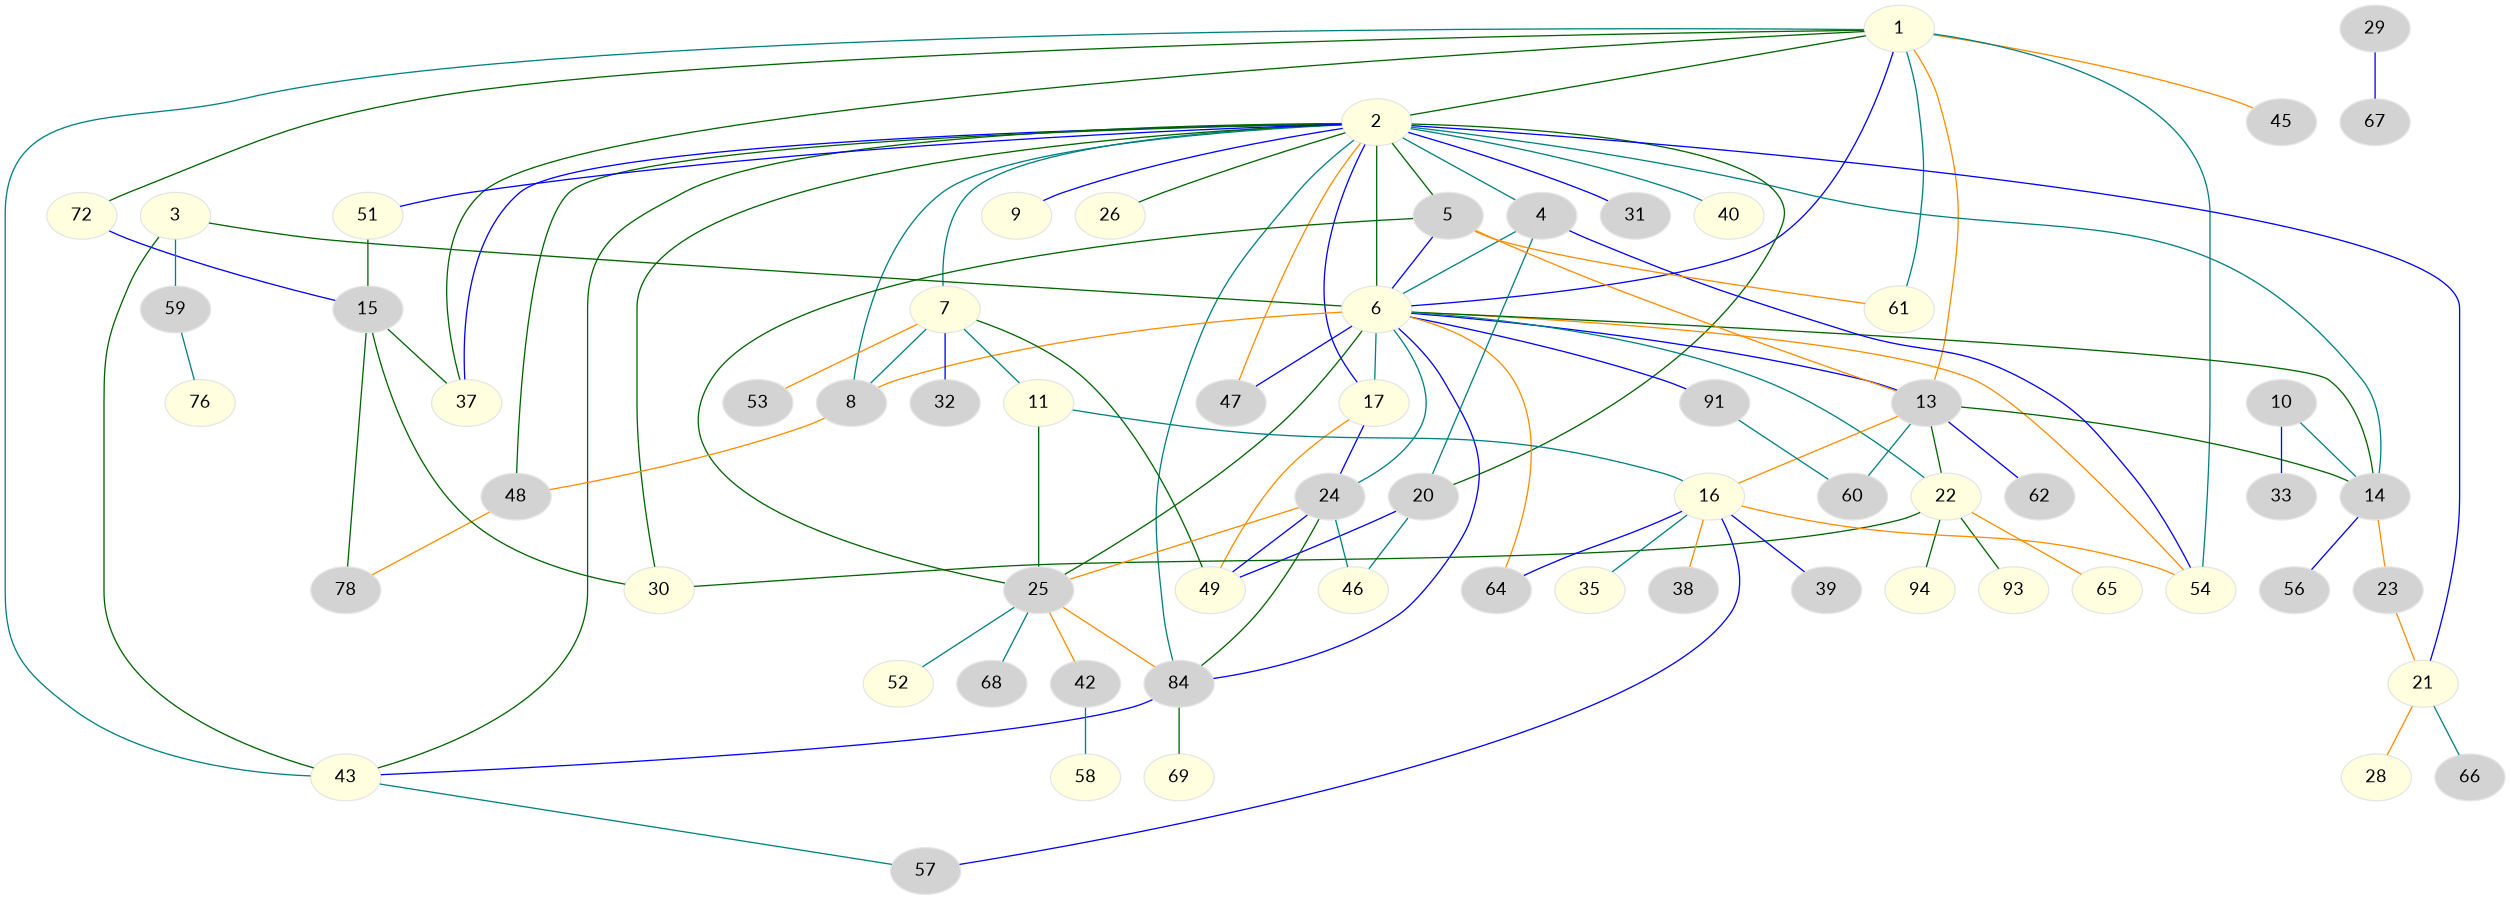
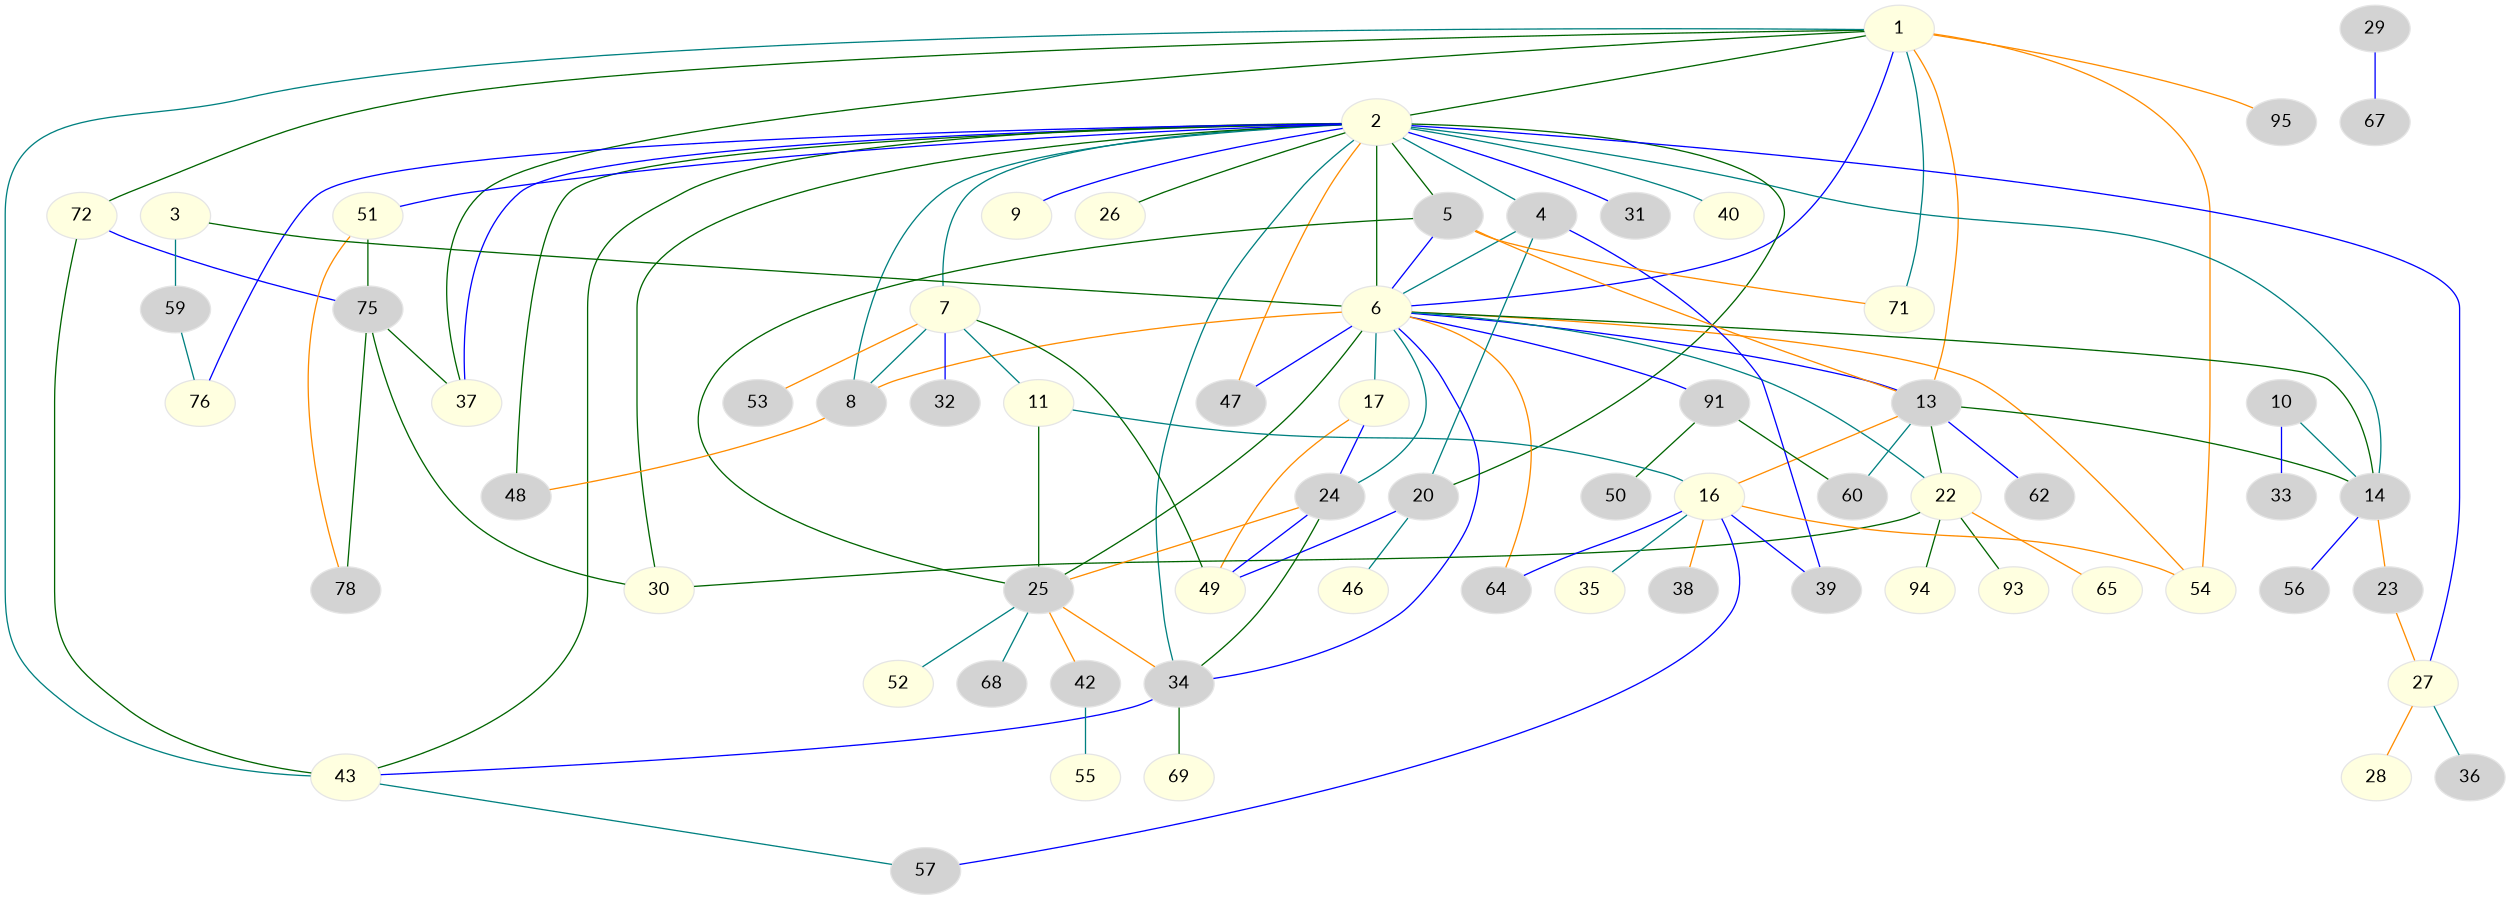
(2281, 122) -> (2281, 122)
(2206, 195) -> (2206, 195)
(1326, 264) -> (719, 143)
(368, 309) -> (368, 309)
(1899, 309) -> (1899, 309)
(1917, 347) -> (1731, 344)
(1784, 450) -> (1772, 442)
none -> (1616, 497)
(431, 543) -> (309, 399)
(1342, 545) -> none
(104, 554) -> (55, 585)
(1179, 684) -> (1179, 684)
(2423, 684) -> (2423, 684)
(1085, 777) -> (1085, 777)
(2470, 777) -> (2470, 777)
